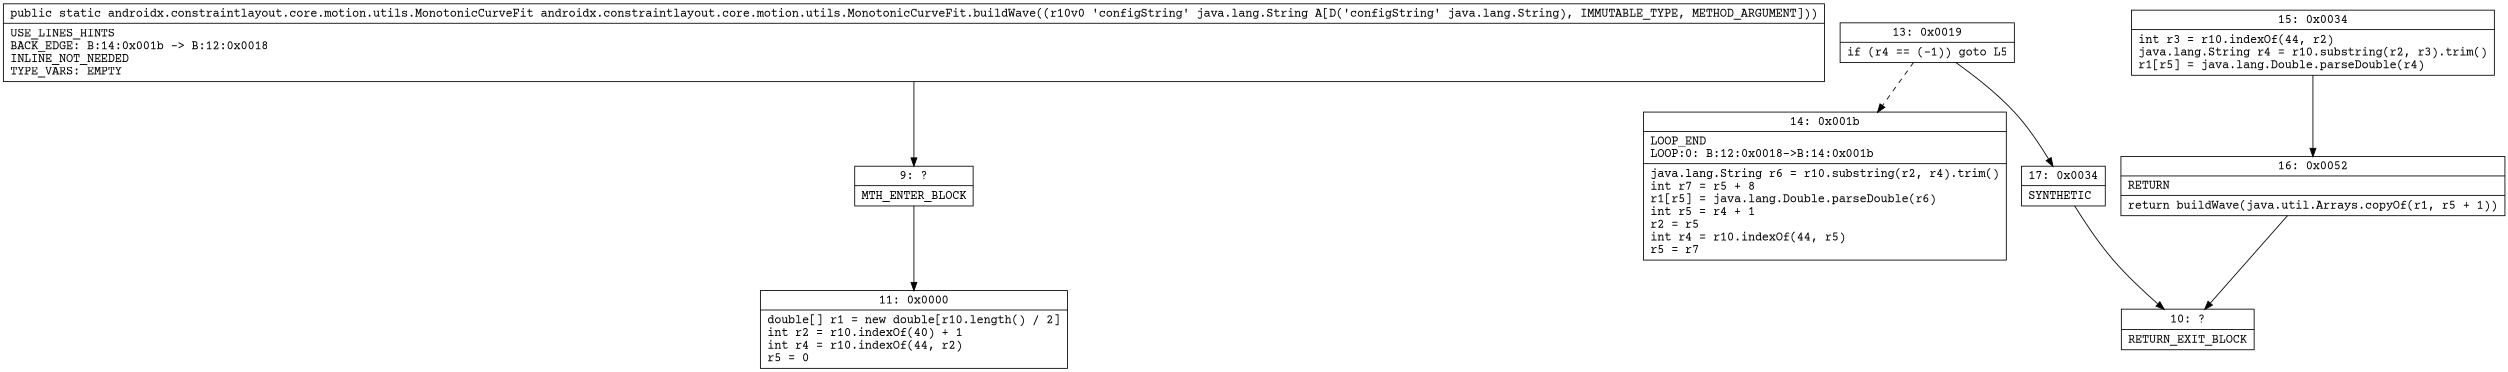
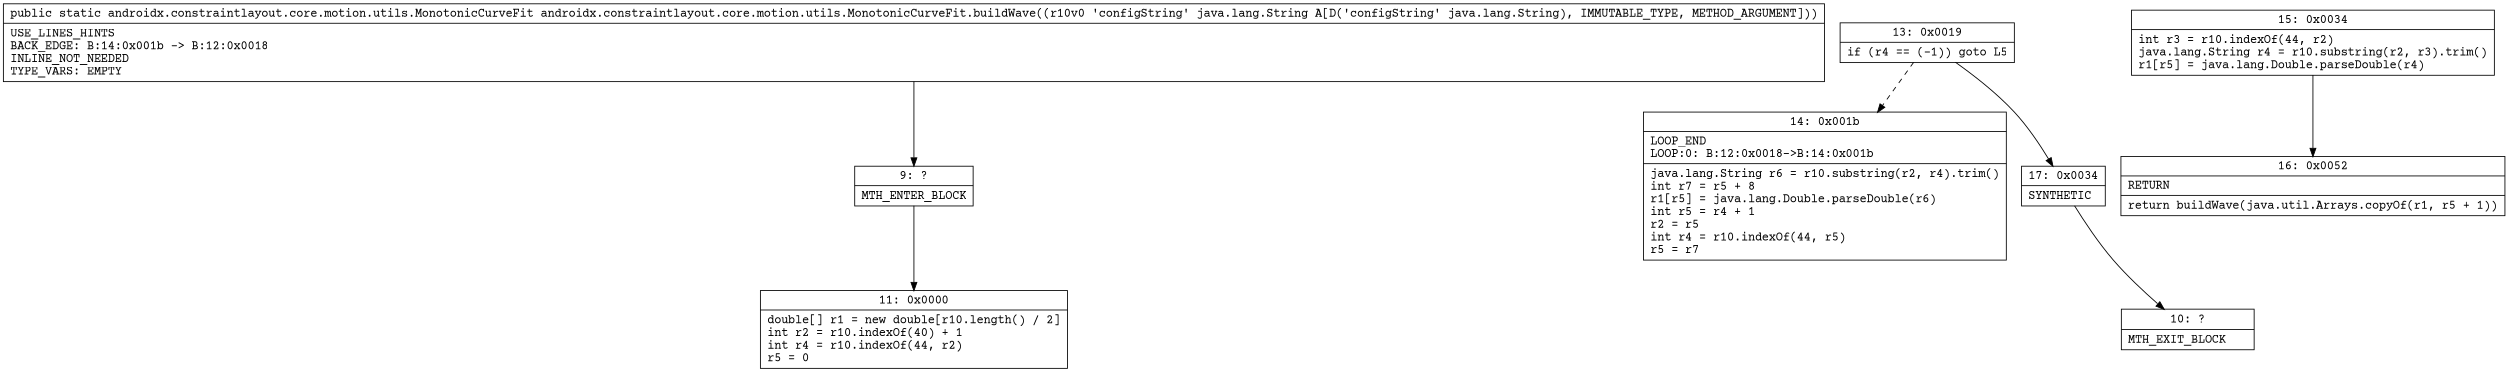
(2249, 259) -> none
(2188, 339) -> (2177, 339)
